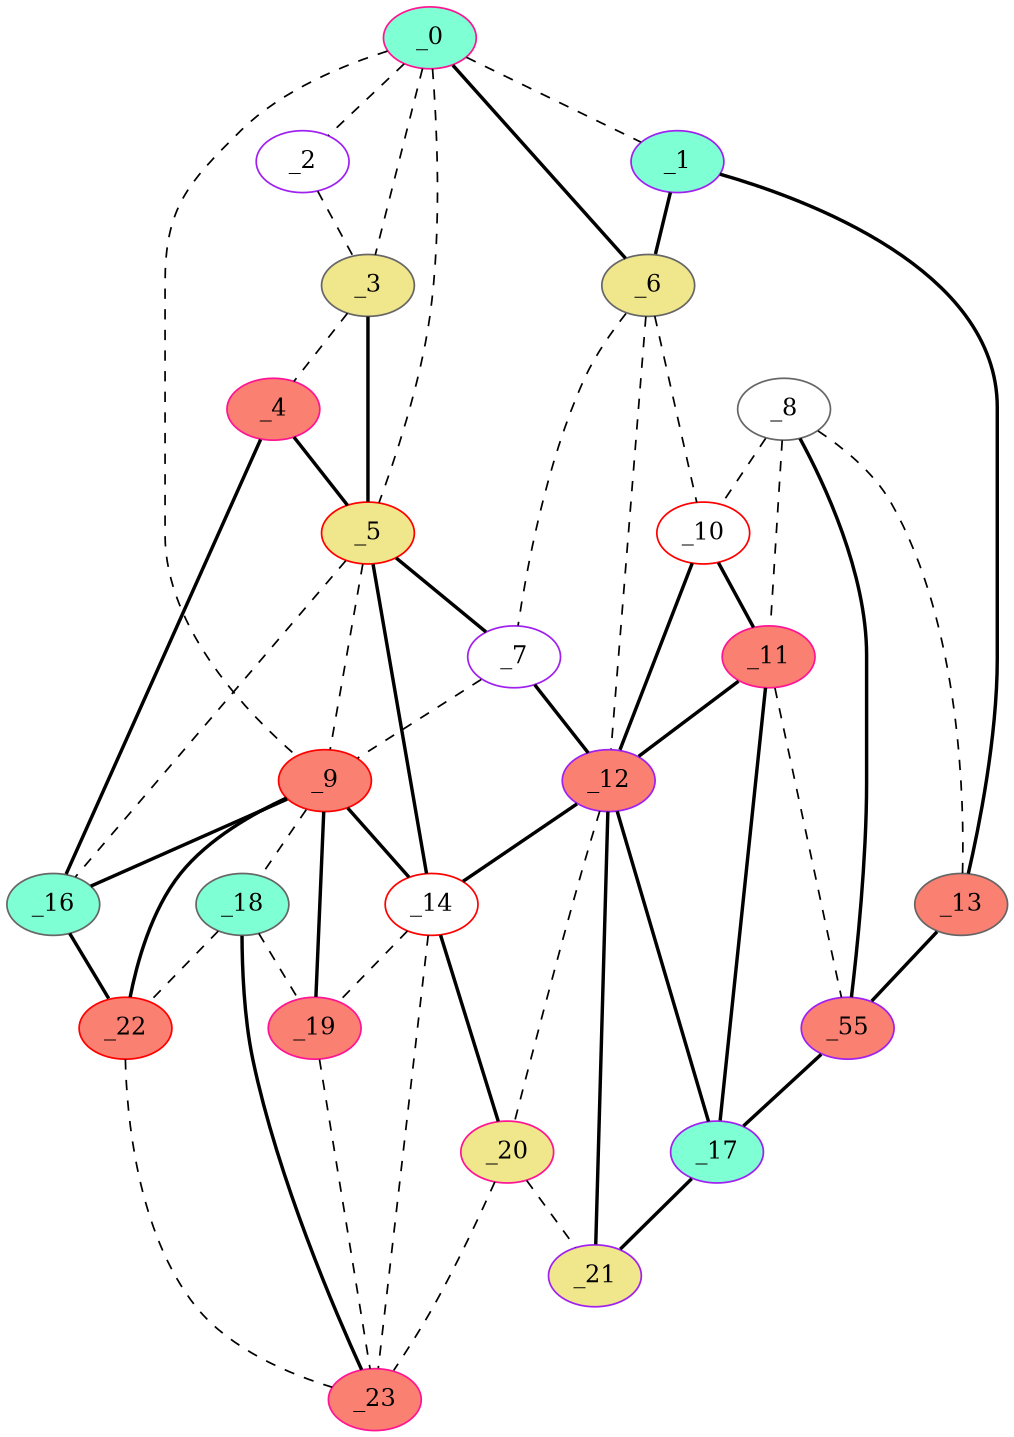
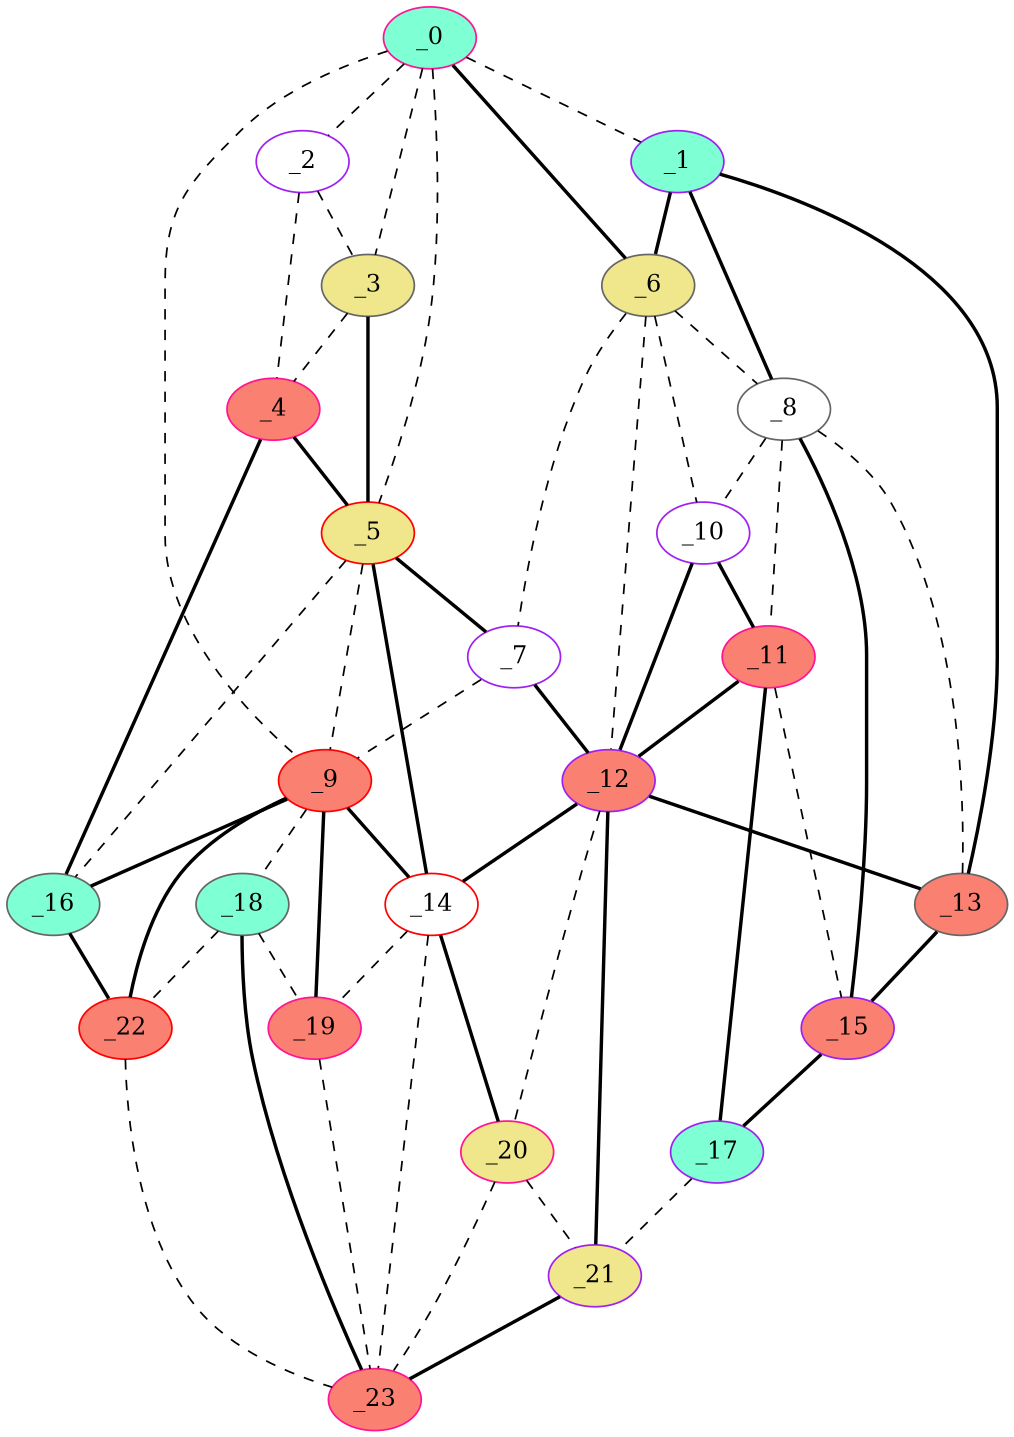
none -> (288, 285)
none -> (731, 286)
none -> (716, 347)
(703, 533) -> (703, 533)
(663, 966) -> (785, 843)
(848, 1028) -> (848, 1028)
(656, 1214) -> (656, 1214)
none -> (485, 1338)
